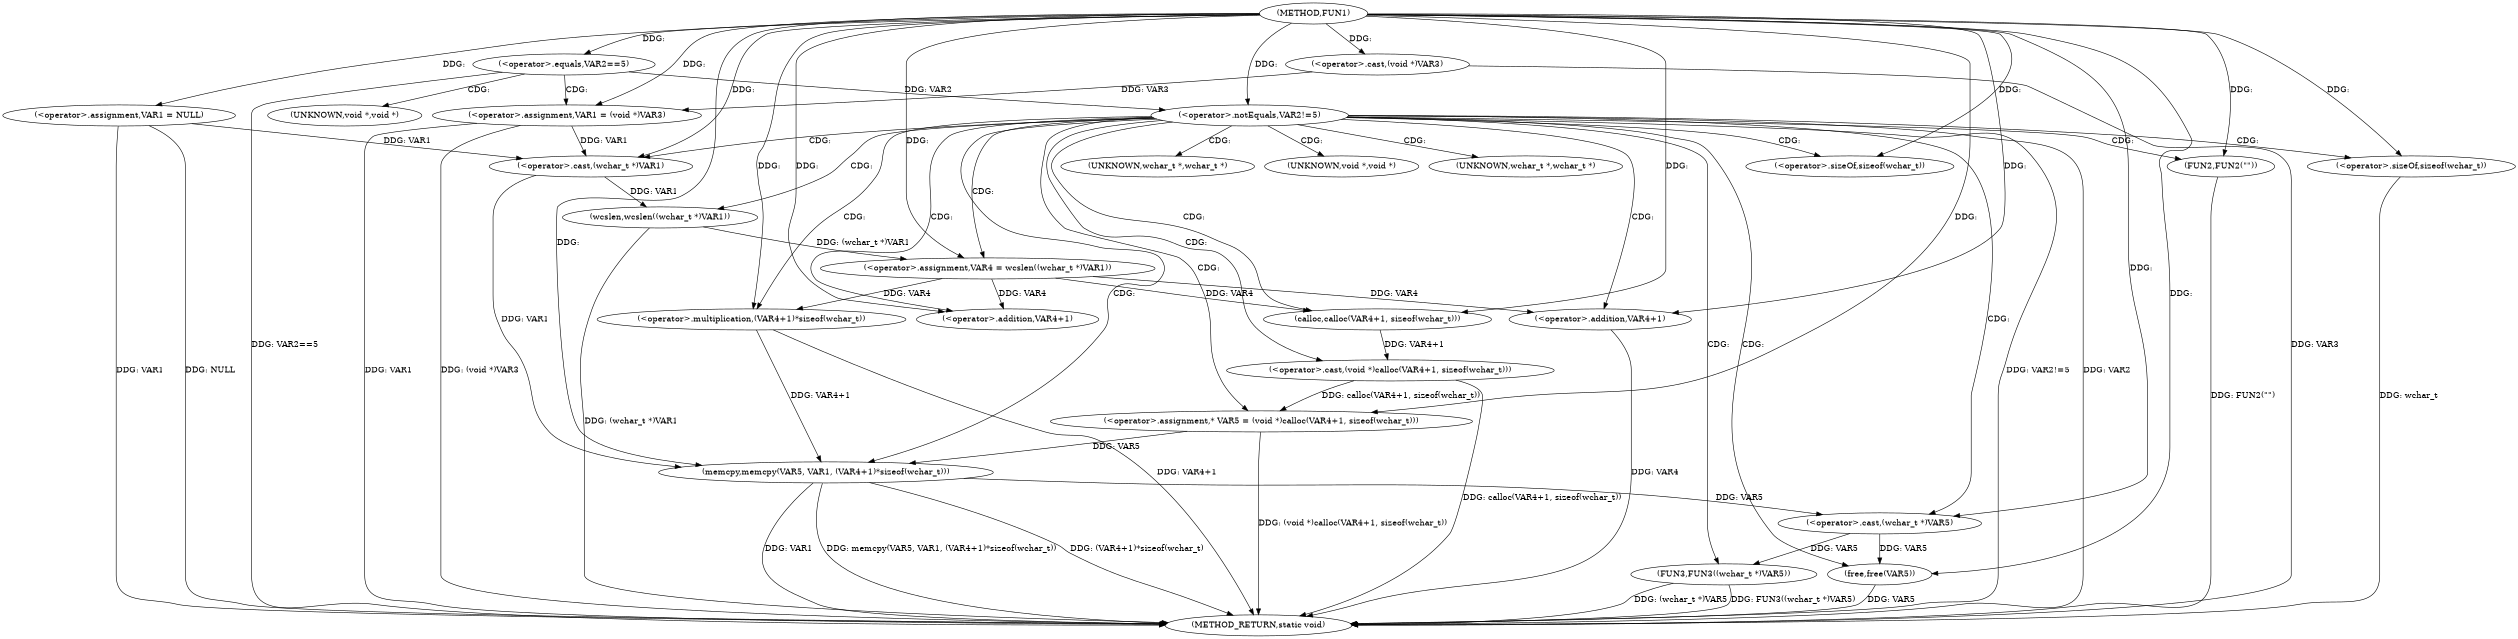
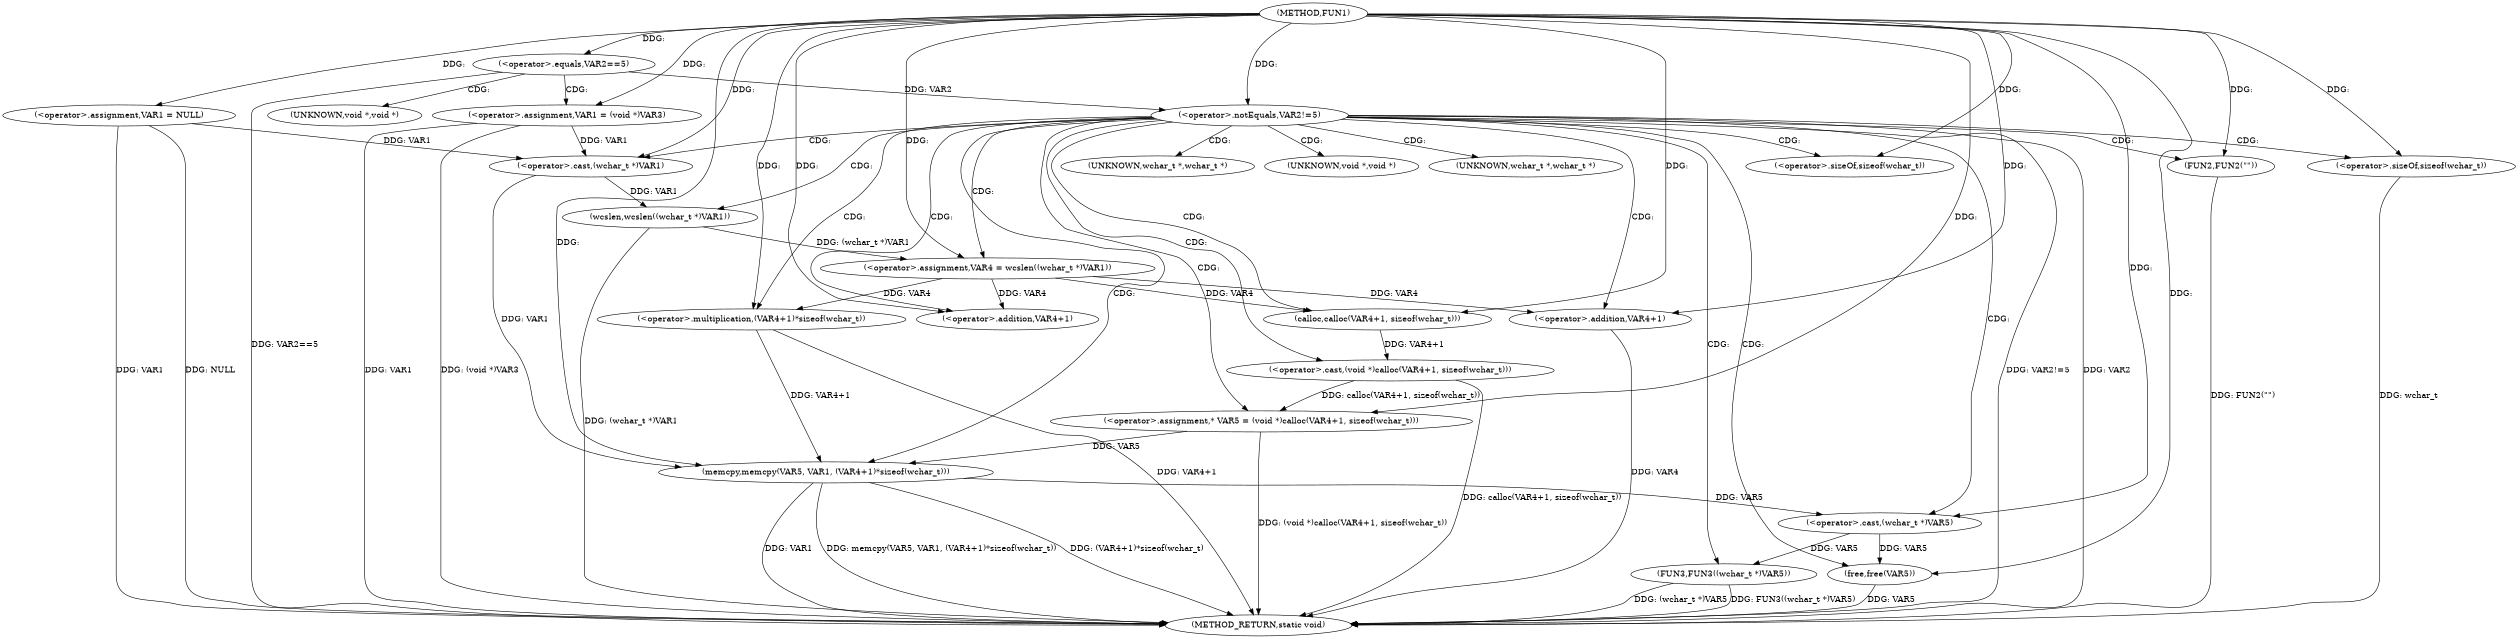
(1377, 64) -> none
